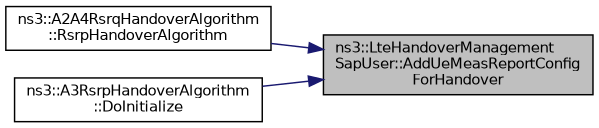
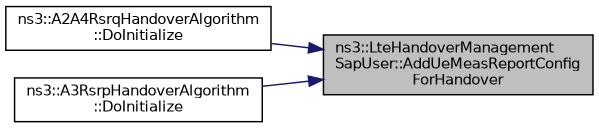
(138, 28) -> (138, 28)
